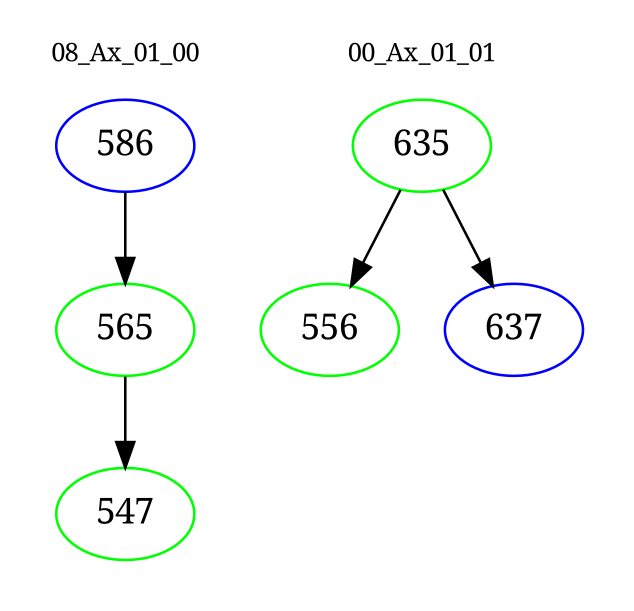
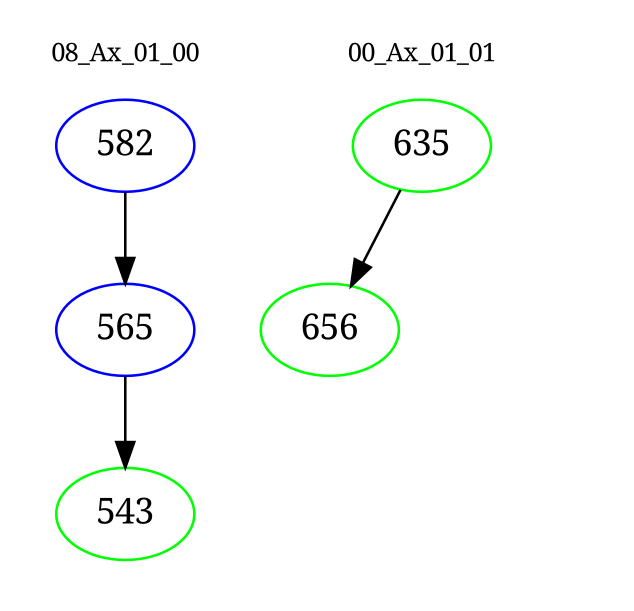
(125, 146) -> (125, 146)
(125, 330) -> (125, 330)
(330, 330) -> (330, 330)
(514, 330) -> none
(125, 514) -> (125, 514)
